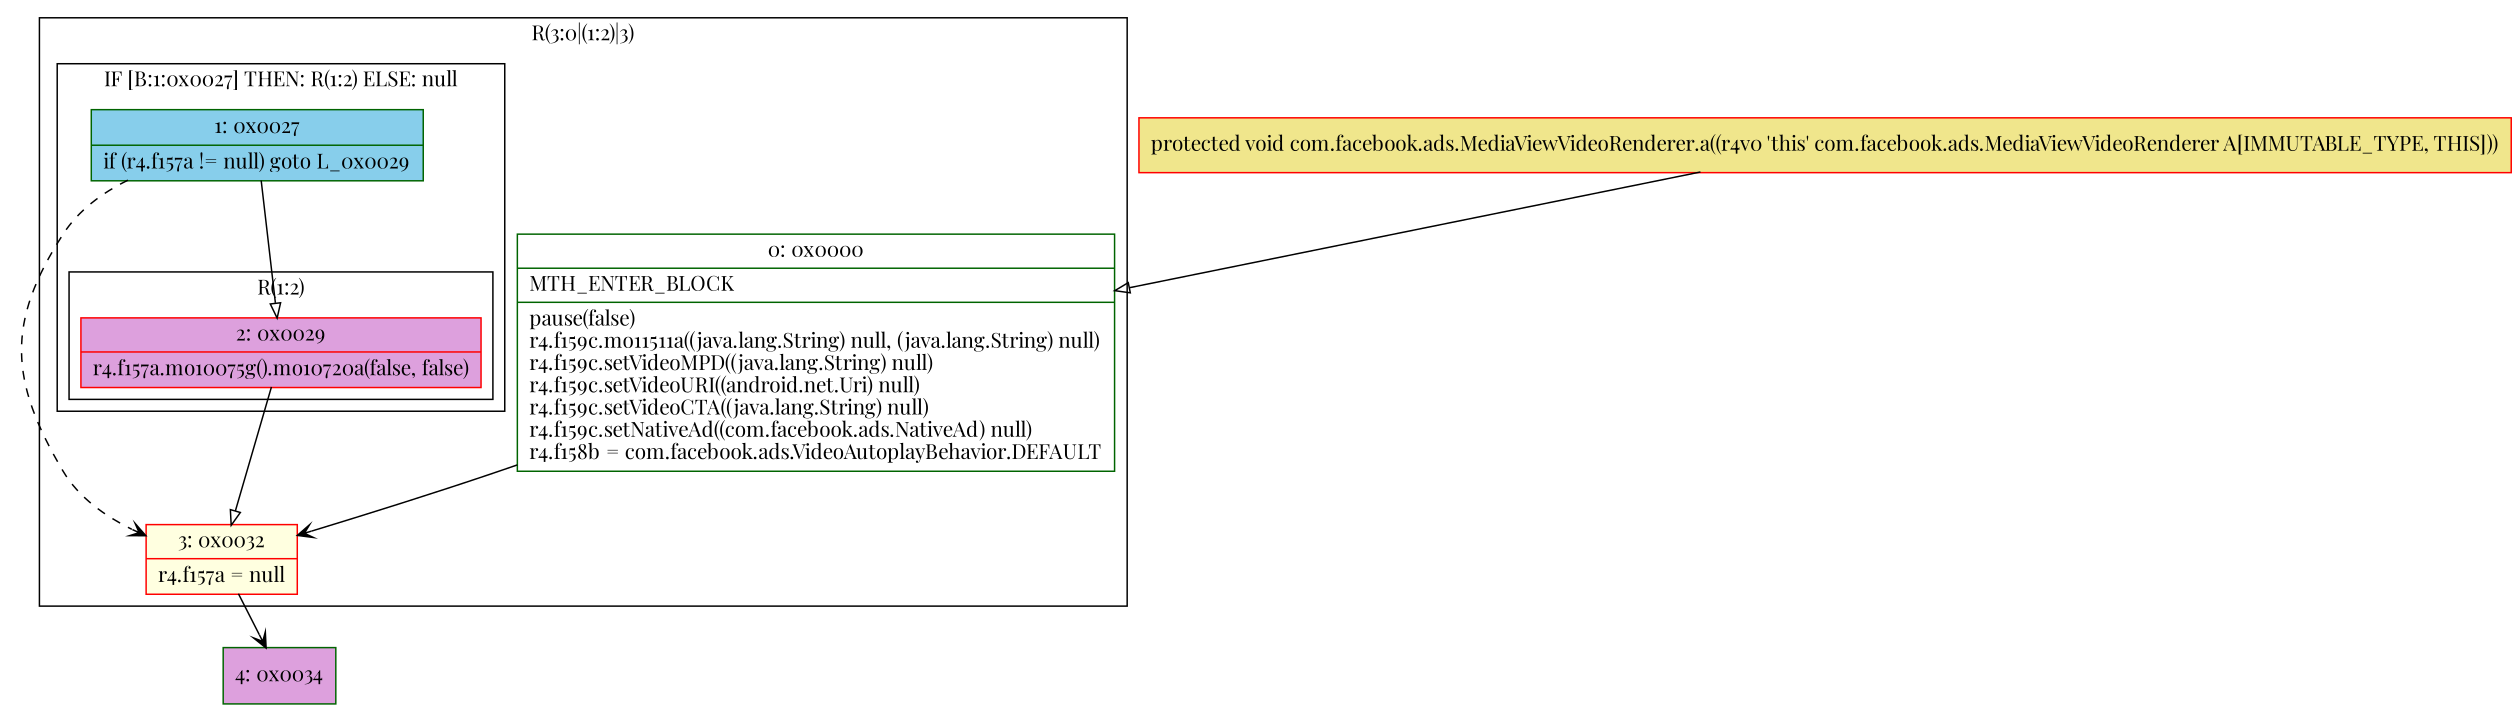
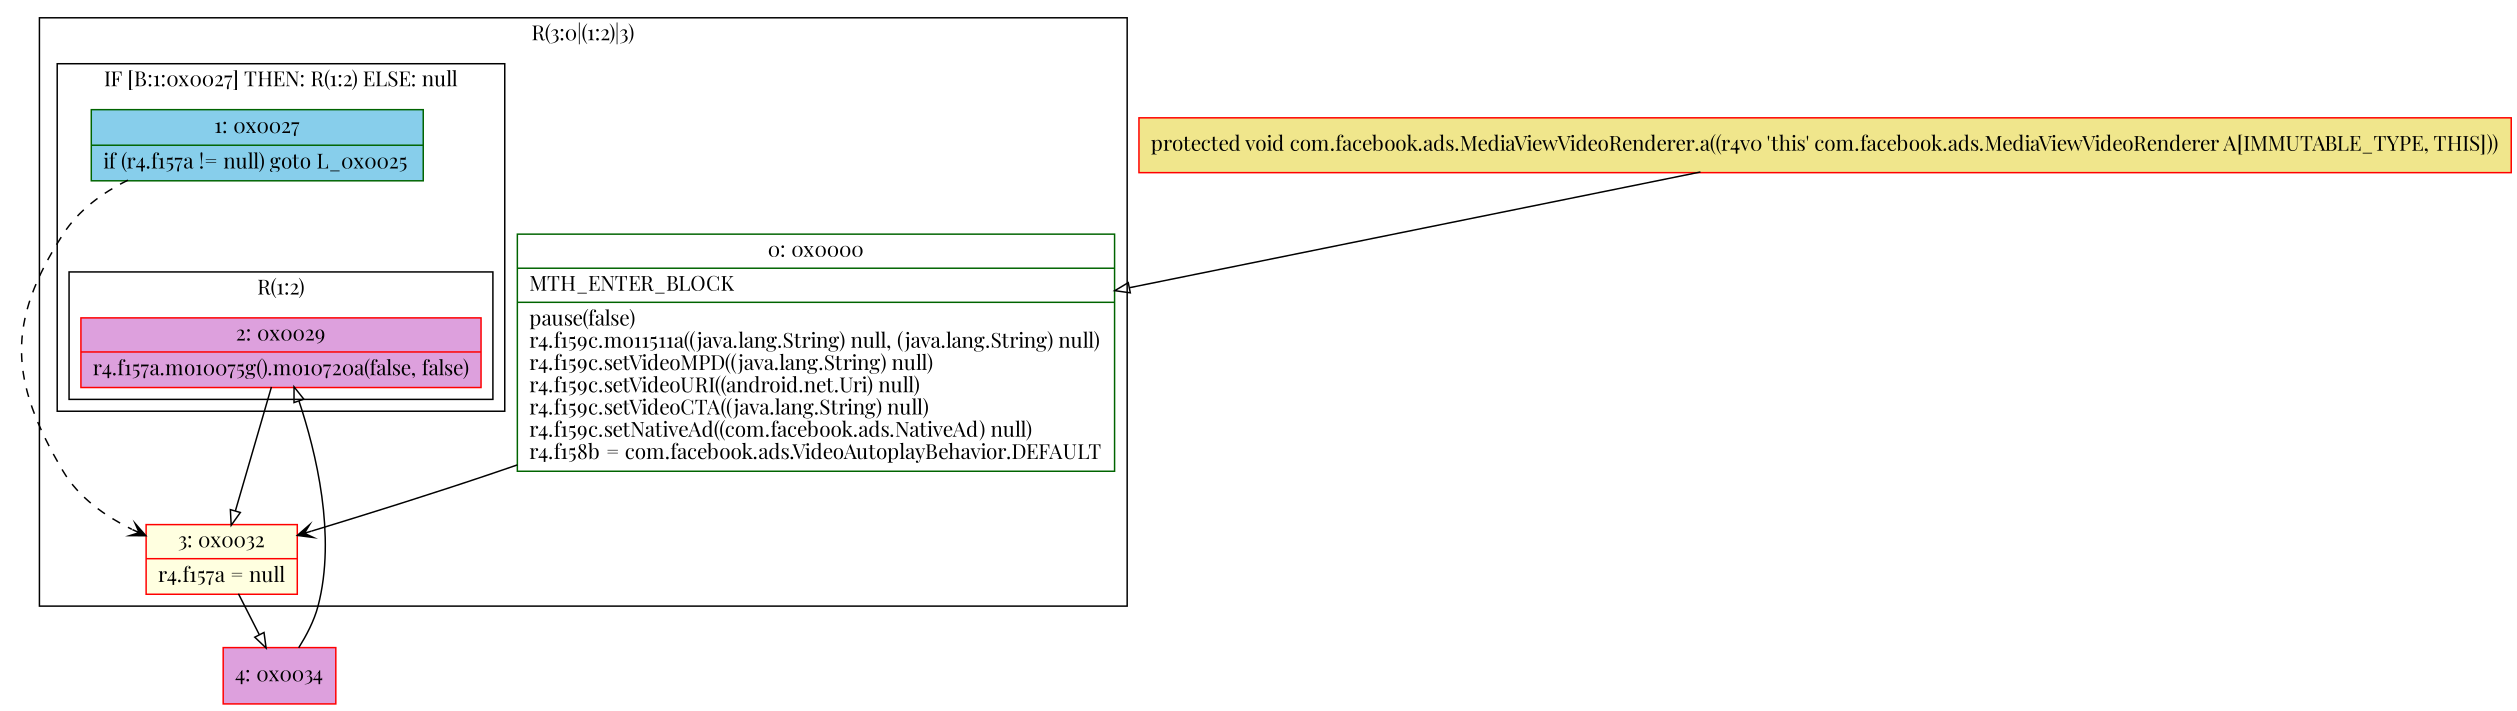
(257, 162) -> (256, 162)
(268, 242) -> (325, 538)
(249, 615) -> (249, 615)
(279, 676) -> (279, 676)
